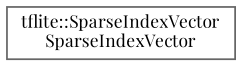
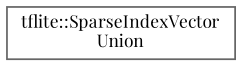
(121, 33) -> (121, 33)
